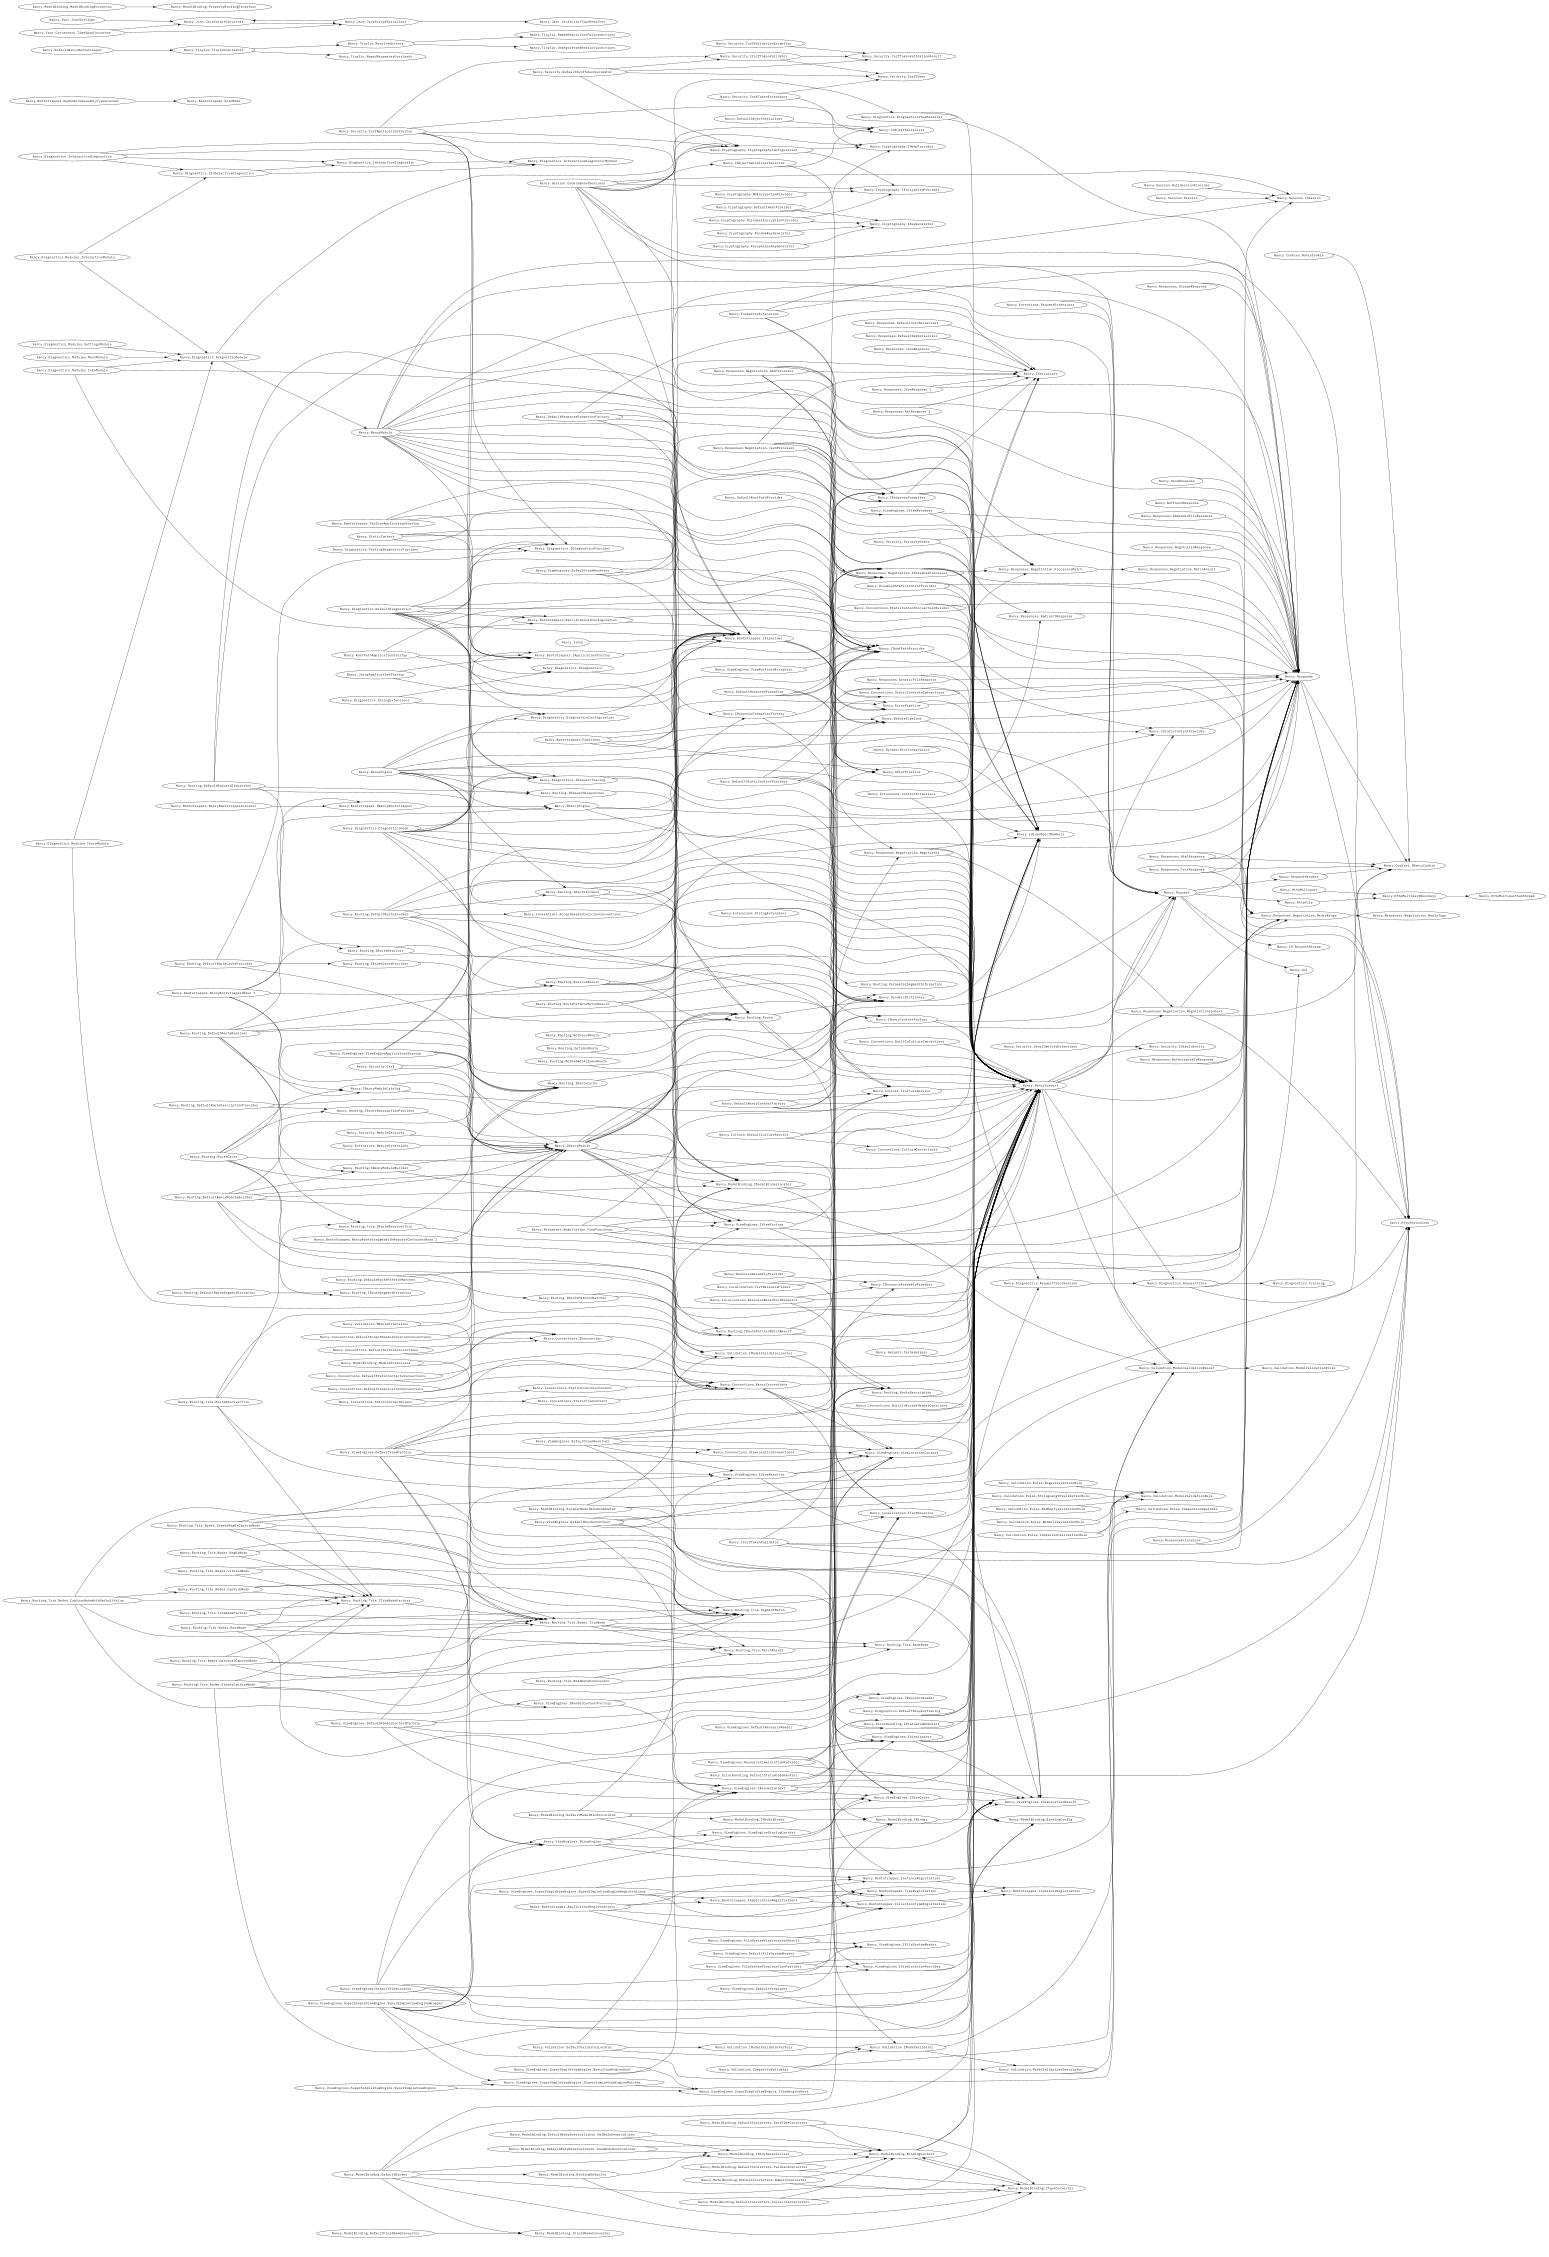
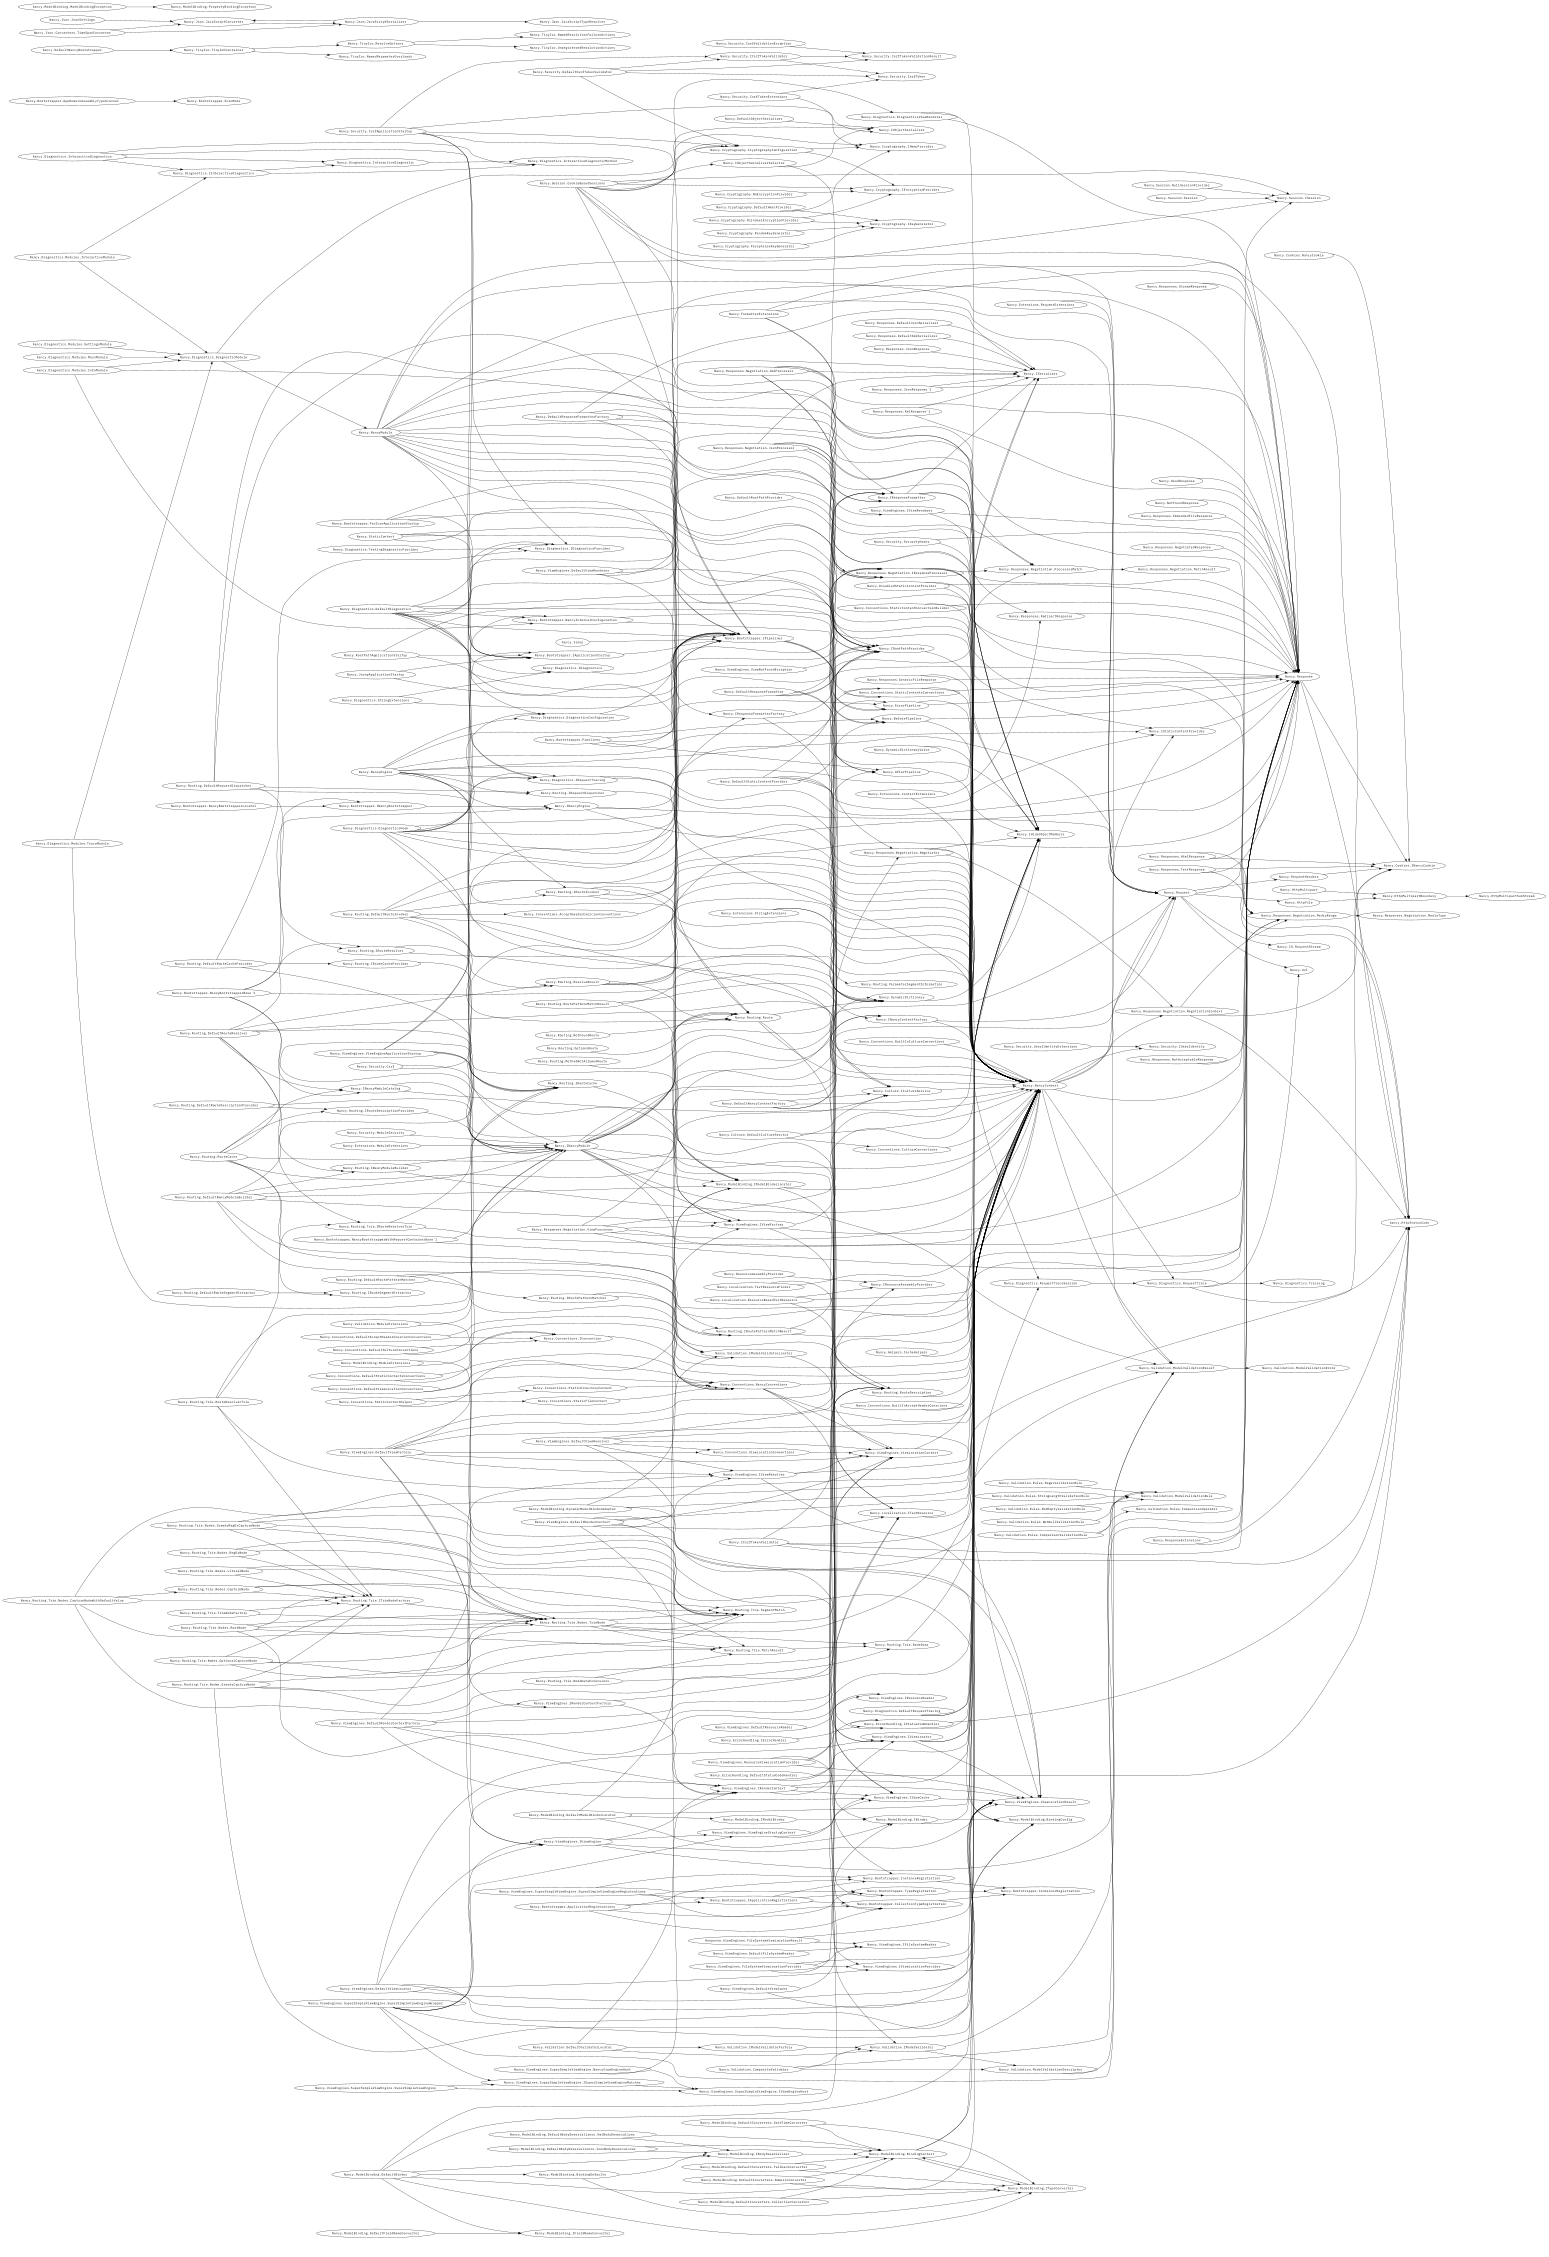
(746, 1059) -> (824, 1157)
none -> (754, 1740)
(754, 1941) -> (754, 1941)
